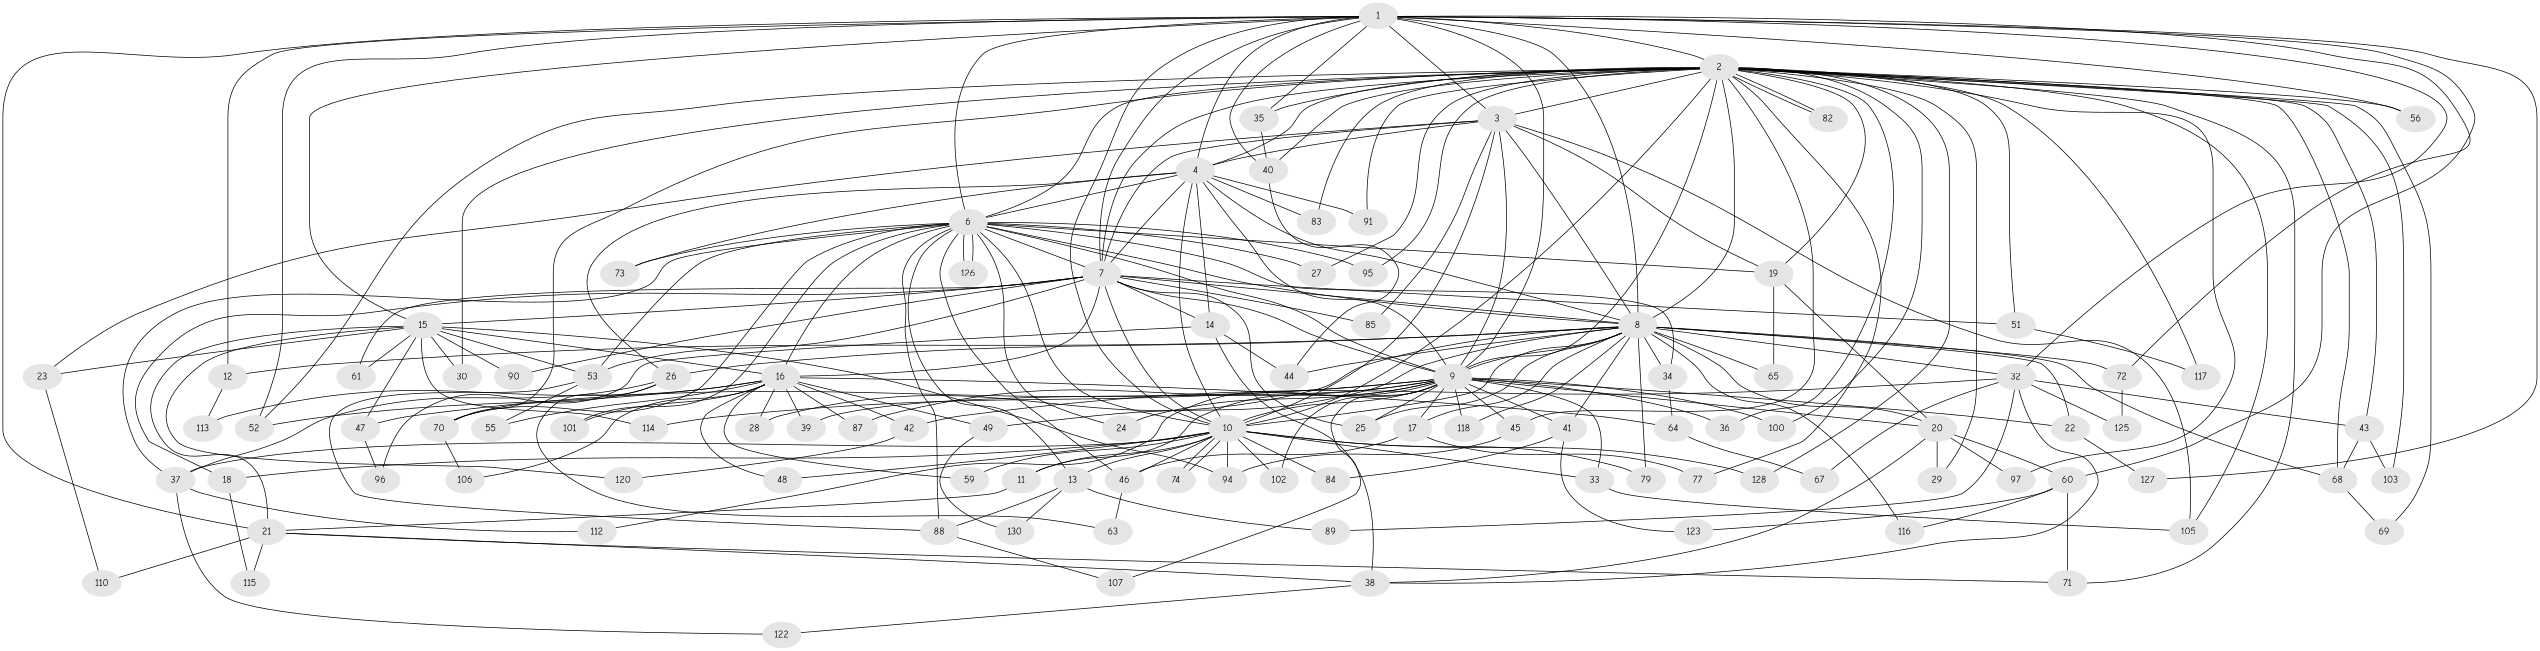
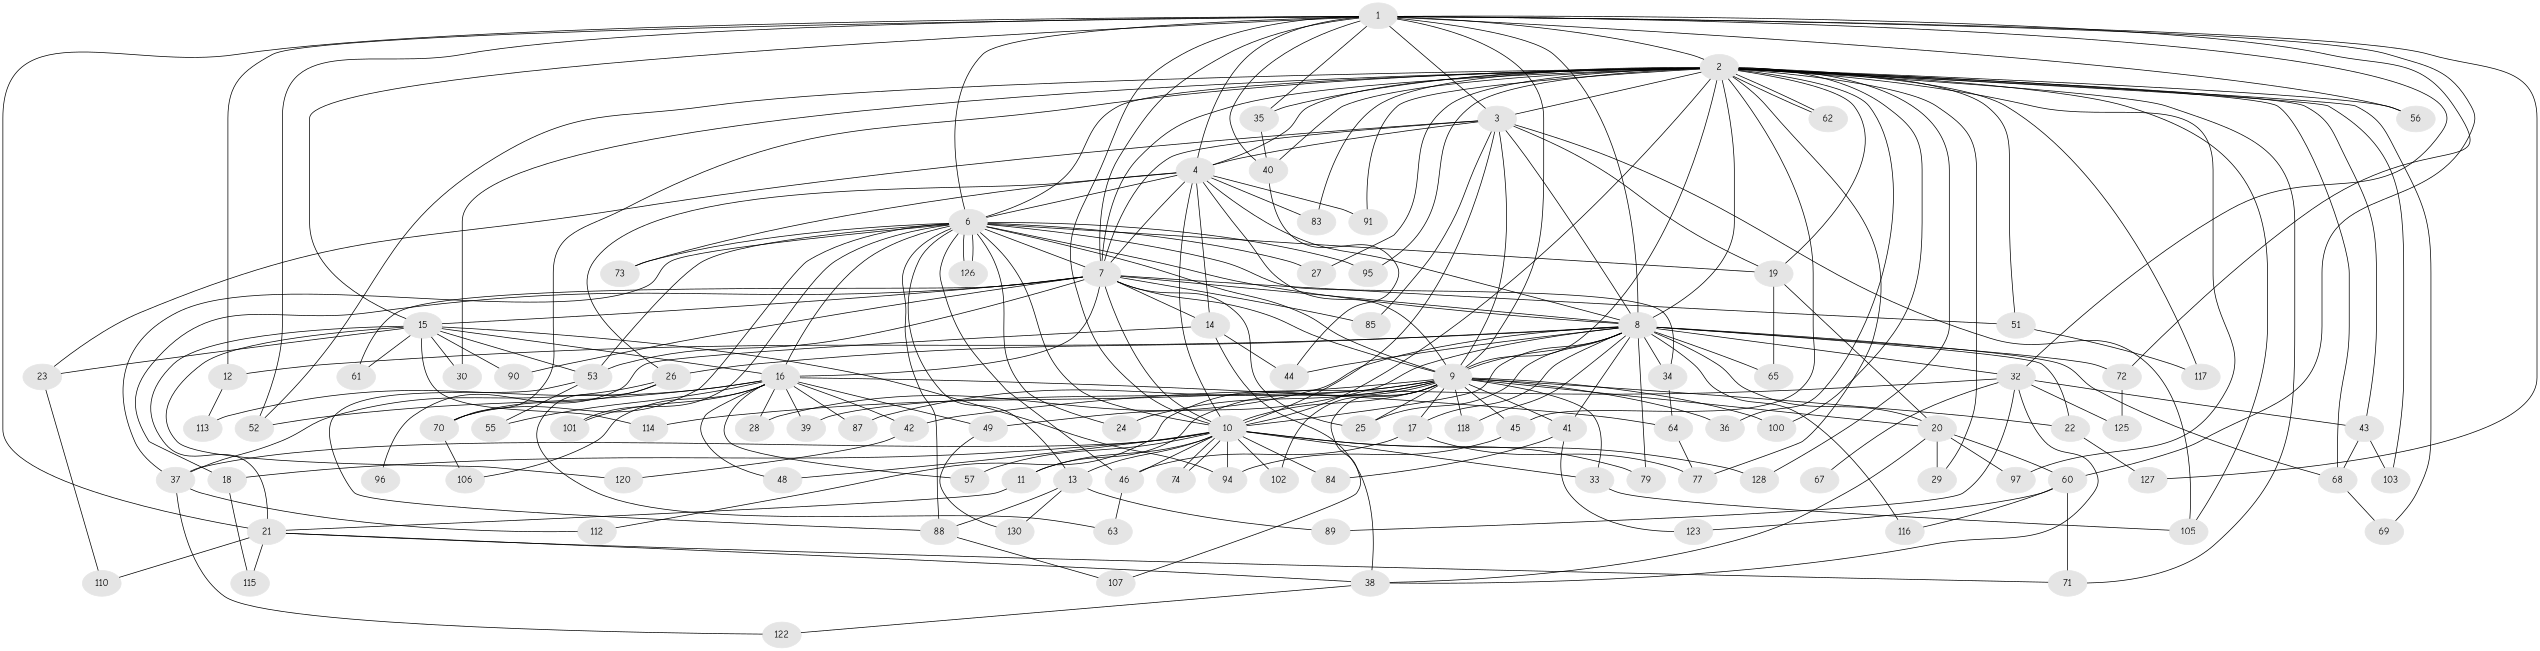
(1828, 119) -> (1828, 119)
(360, 429) -> none
(1745, 456) -> (1686, 454)
(970, 480) -> (970, 480)
